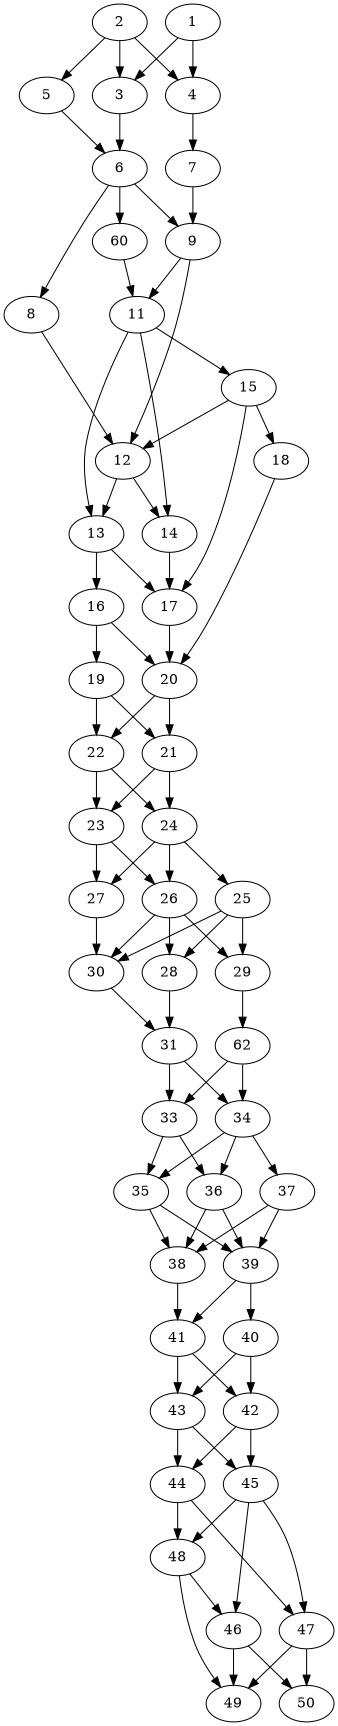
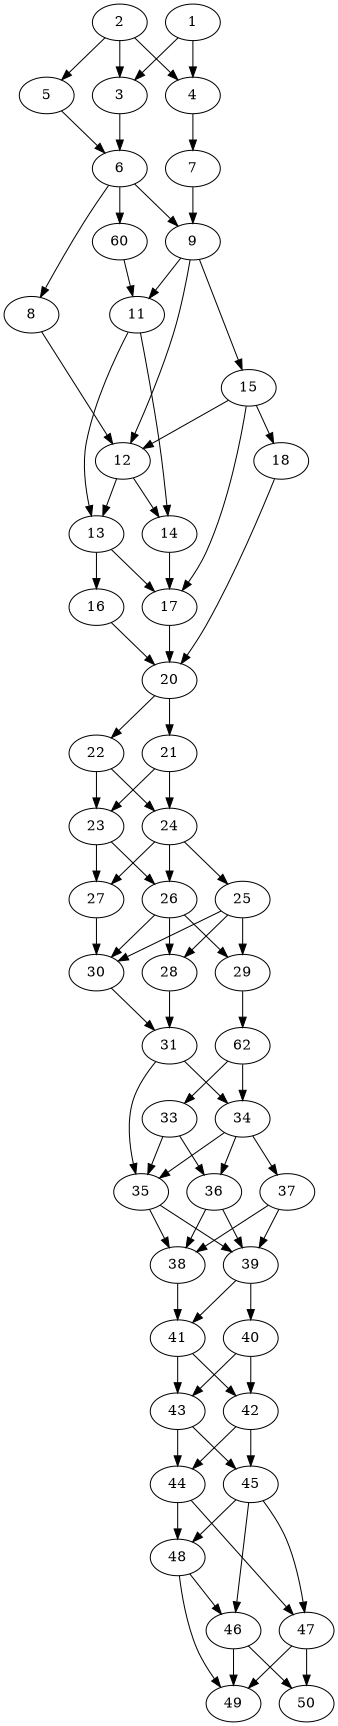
(189, 349) -> (219, 310)
(96, 680) -> none
(170, 1077) -> (131, 1110)
